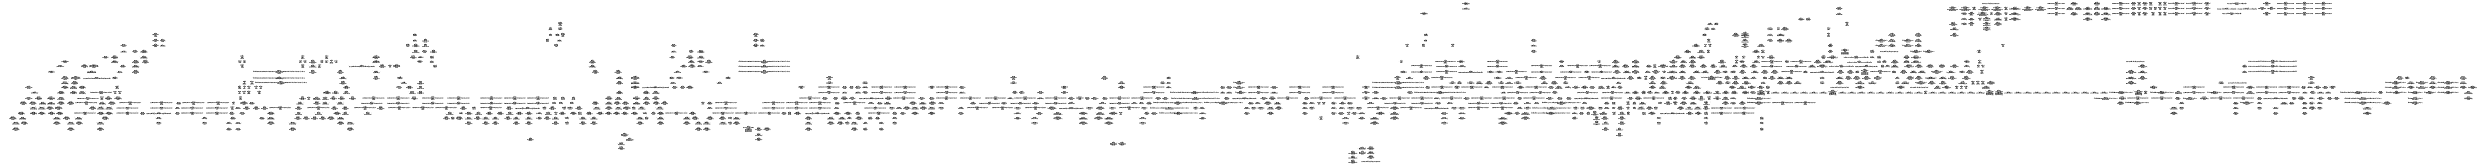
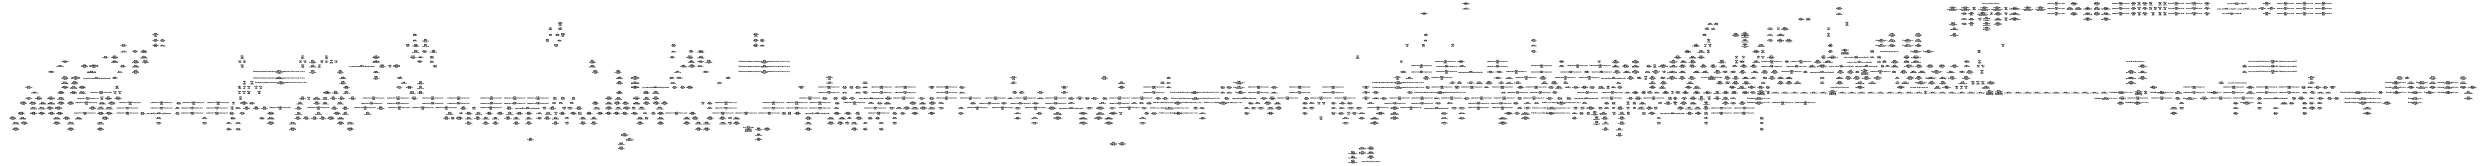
(79, 123) -> none
